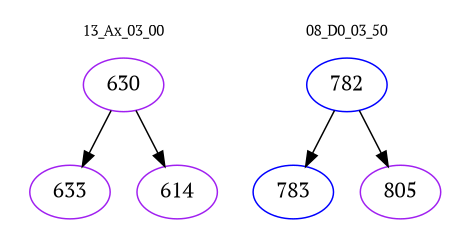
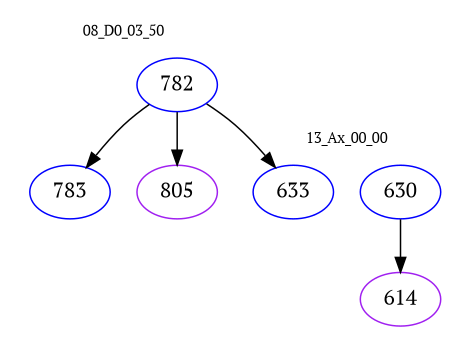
(124, 32) -> (347, 139)
(124, 85) -> (401, 192)
(100, 132) -> (251, 140)
(70, 192) -> (293, 192)
